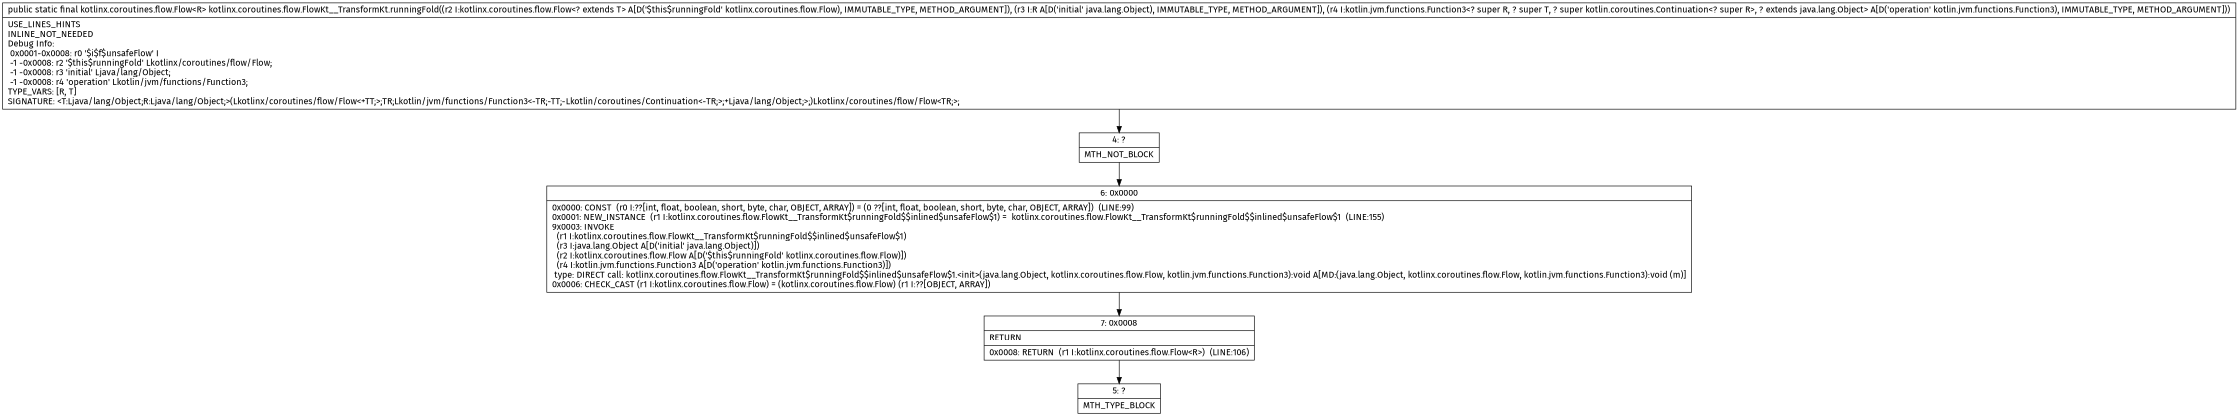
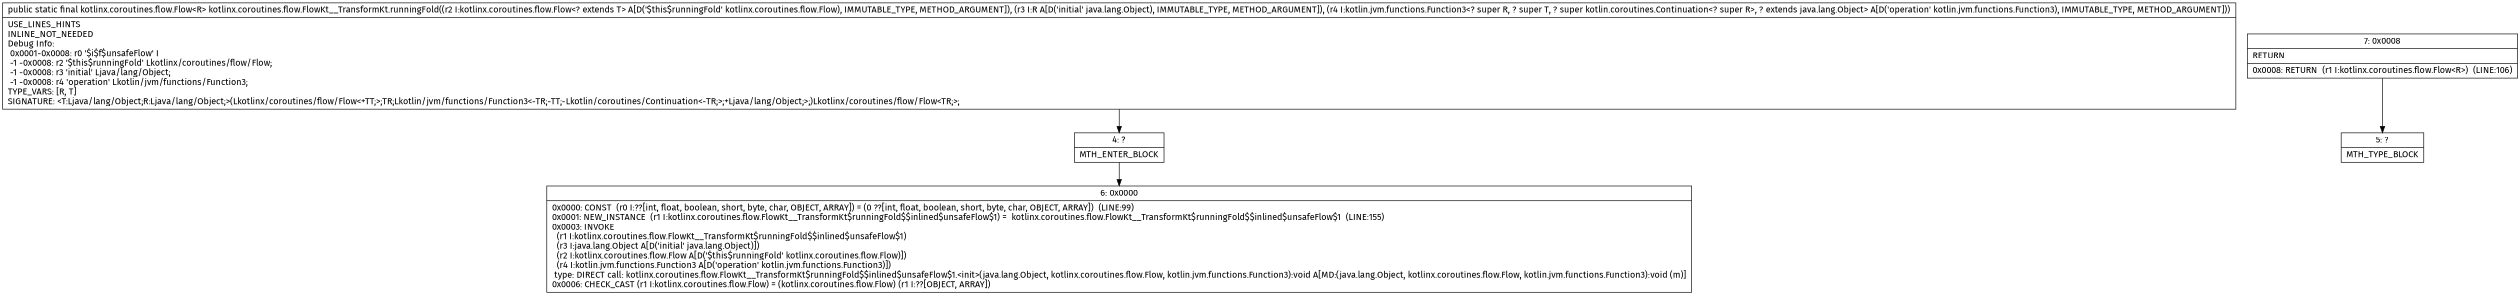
(1119, 155) -> (1119, 155)
(586, 227) -> (586, 227)
(1119, 301) -> none
